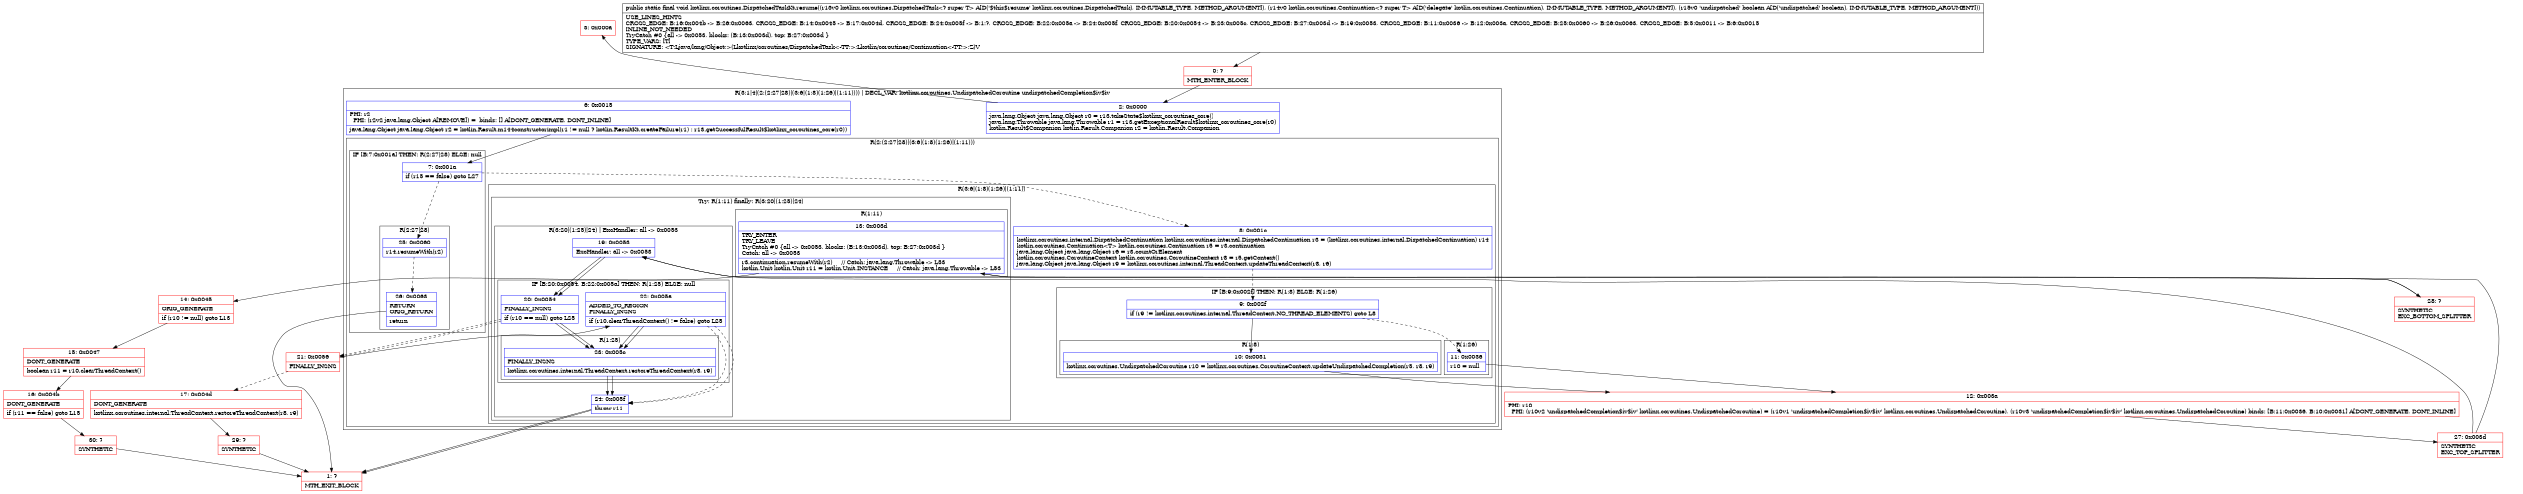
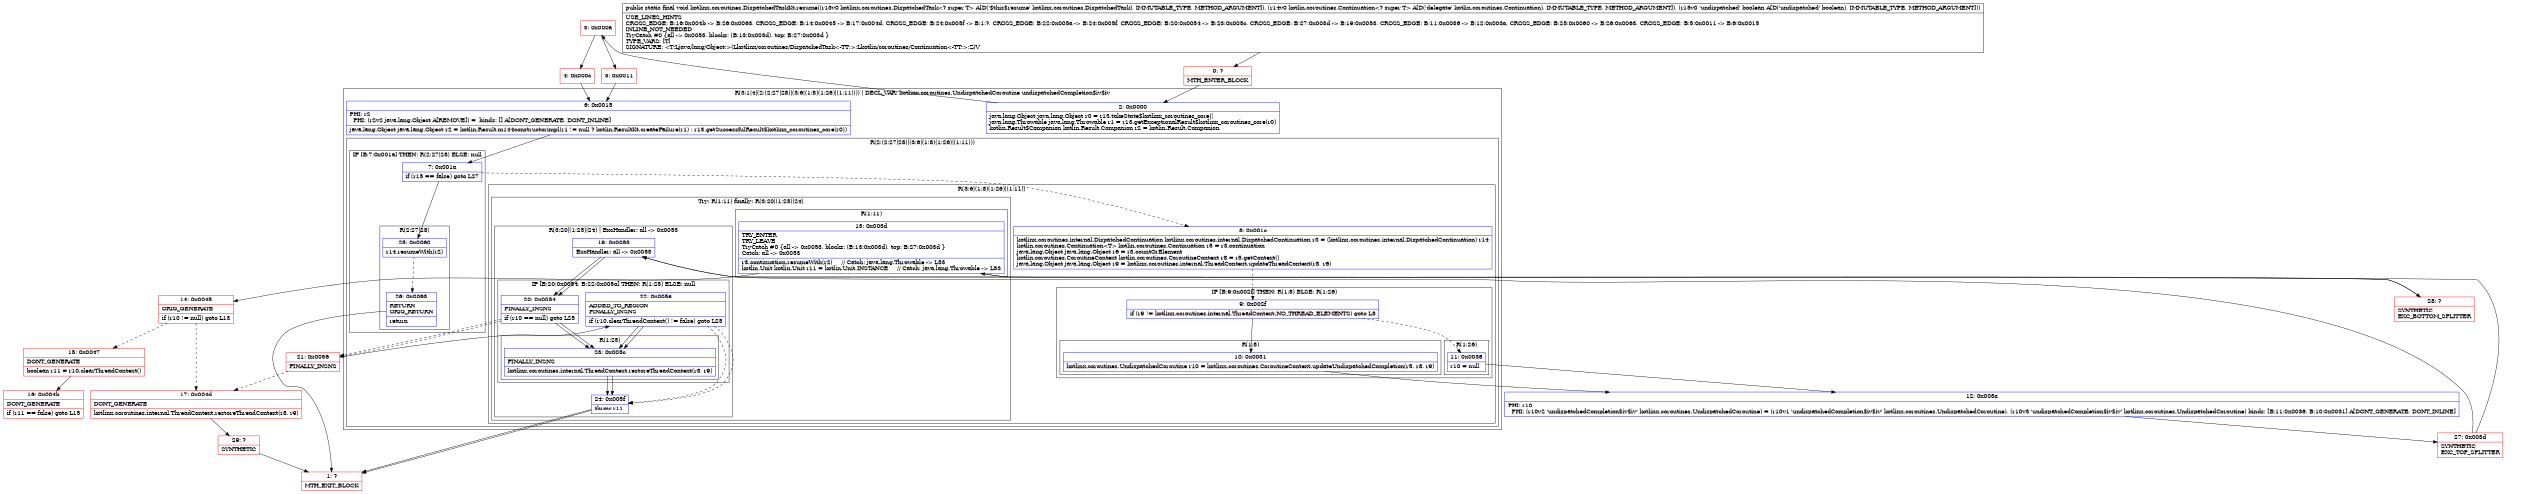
none -> (577, 76)
none -> (619, 76)
(429, 208) -> (429, 208)
(142, 335) -> (142, 335)
none -> (196, 355)
(1982, 404) -> (1982, 404)
(96, 445) -> none
